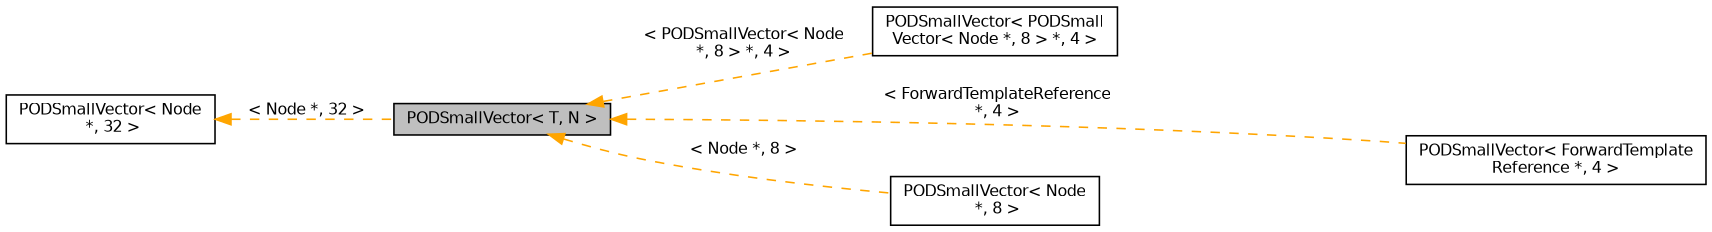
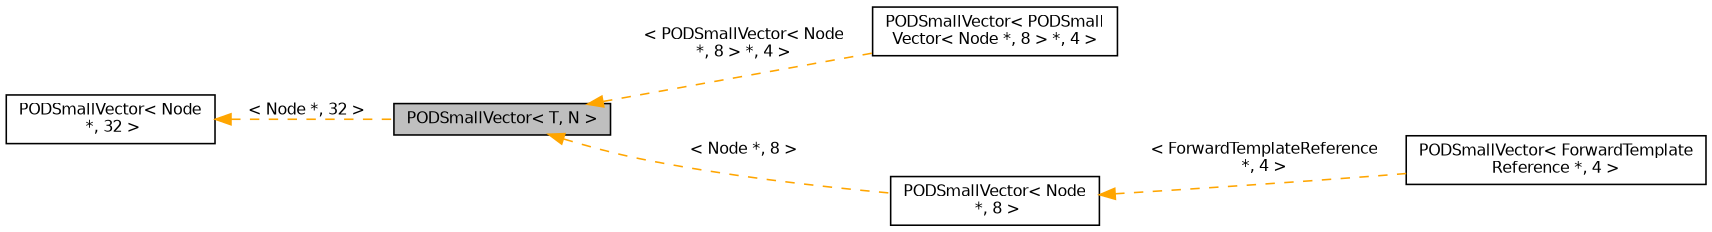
(1017, 125) -> (1261, 184)
